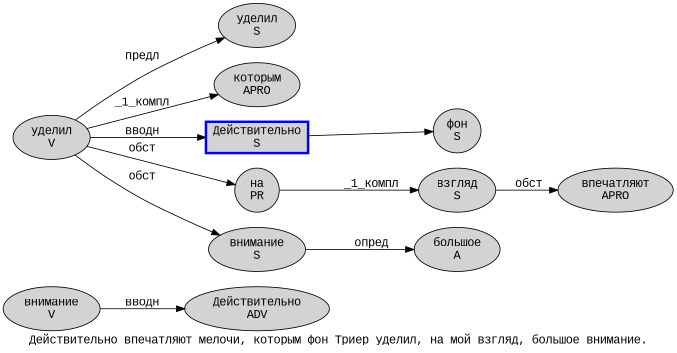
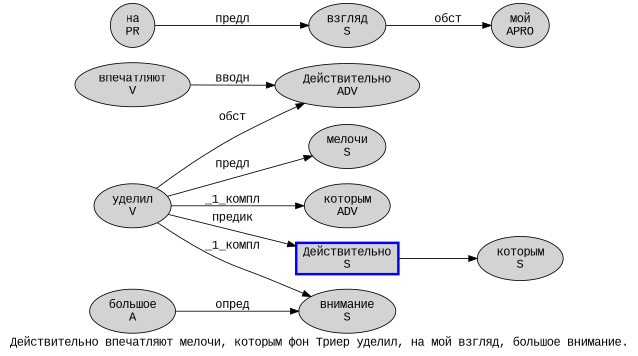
(257, 25) -> (347, 146)
(257, 85) -> (347, 206)
(142, 131) -> (233, 218)
(457, 131) -> (520, 259)
(157, 164) -> (224, 143)
(142, 177) -> (233, 246)
(372, 184) -> (233, 19)
(616, 190) -> (520, 25)
(355, 249) -> (233, 311)
(52, 309) -> (133, 85)
